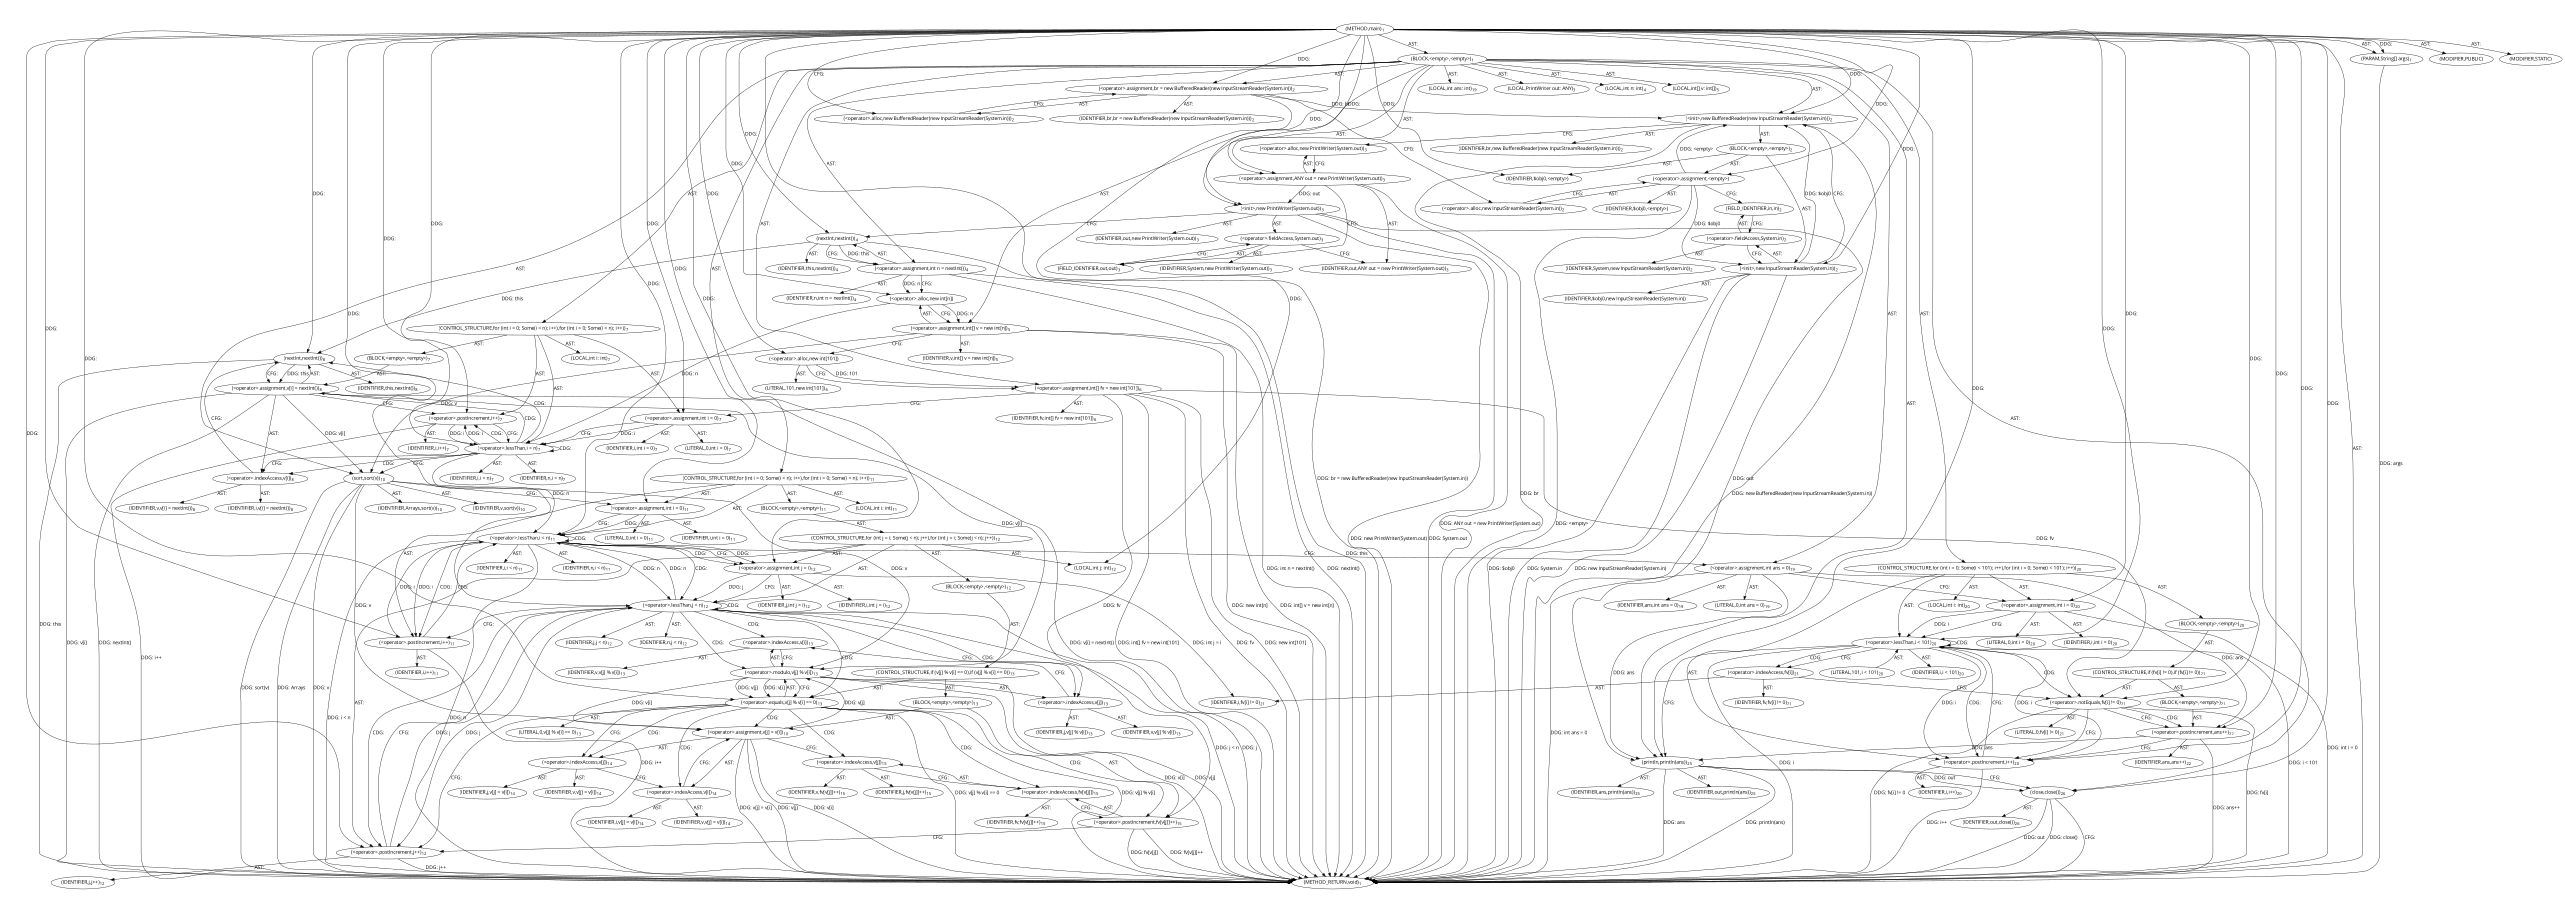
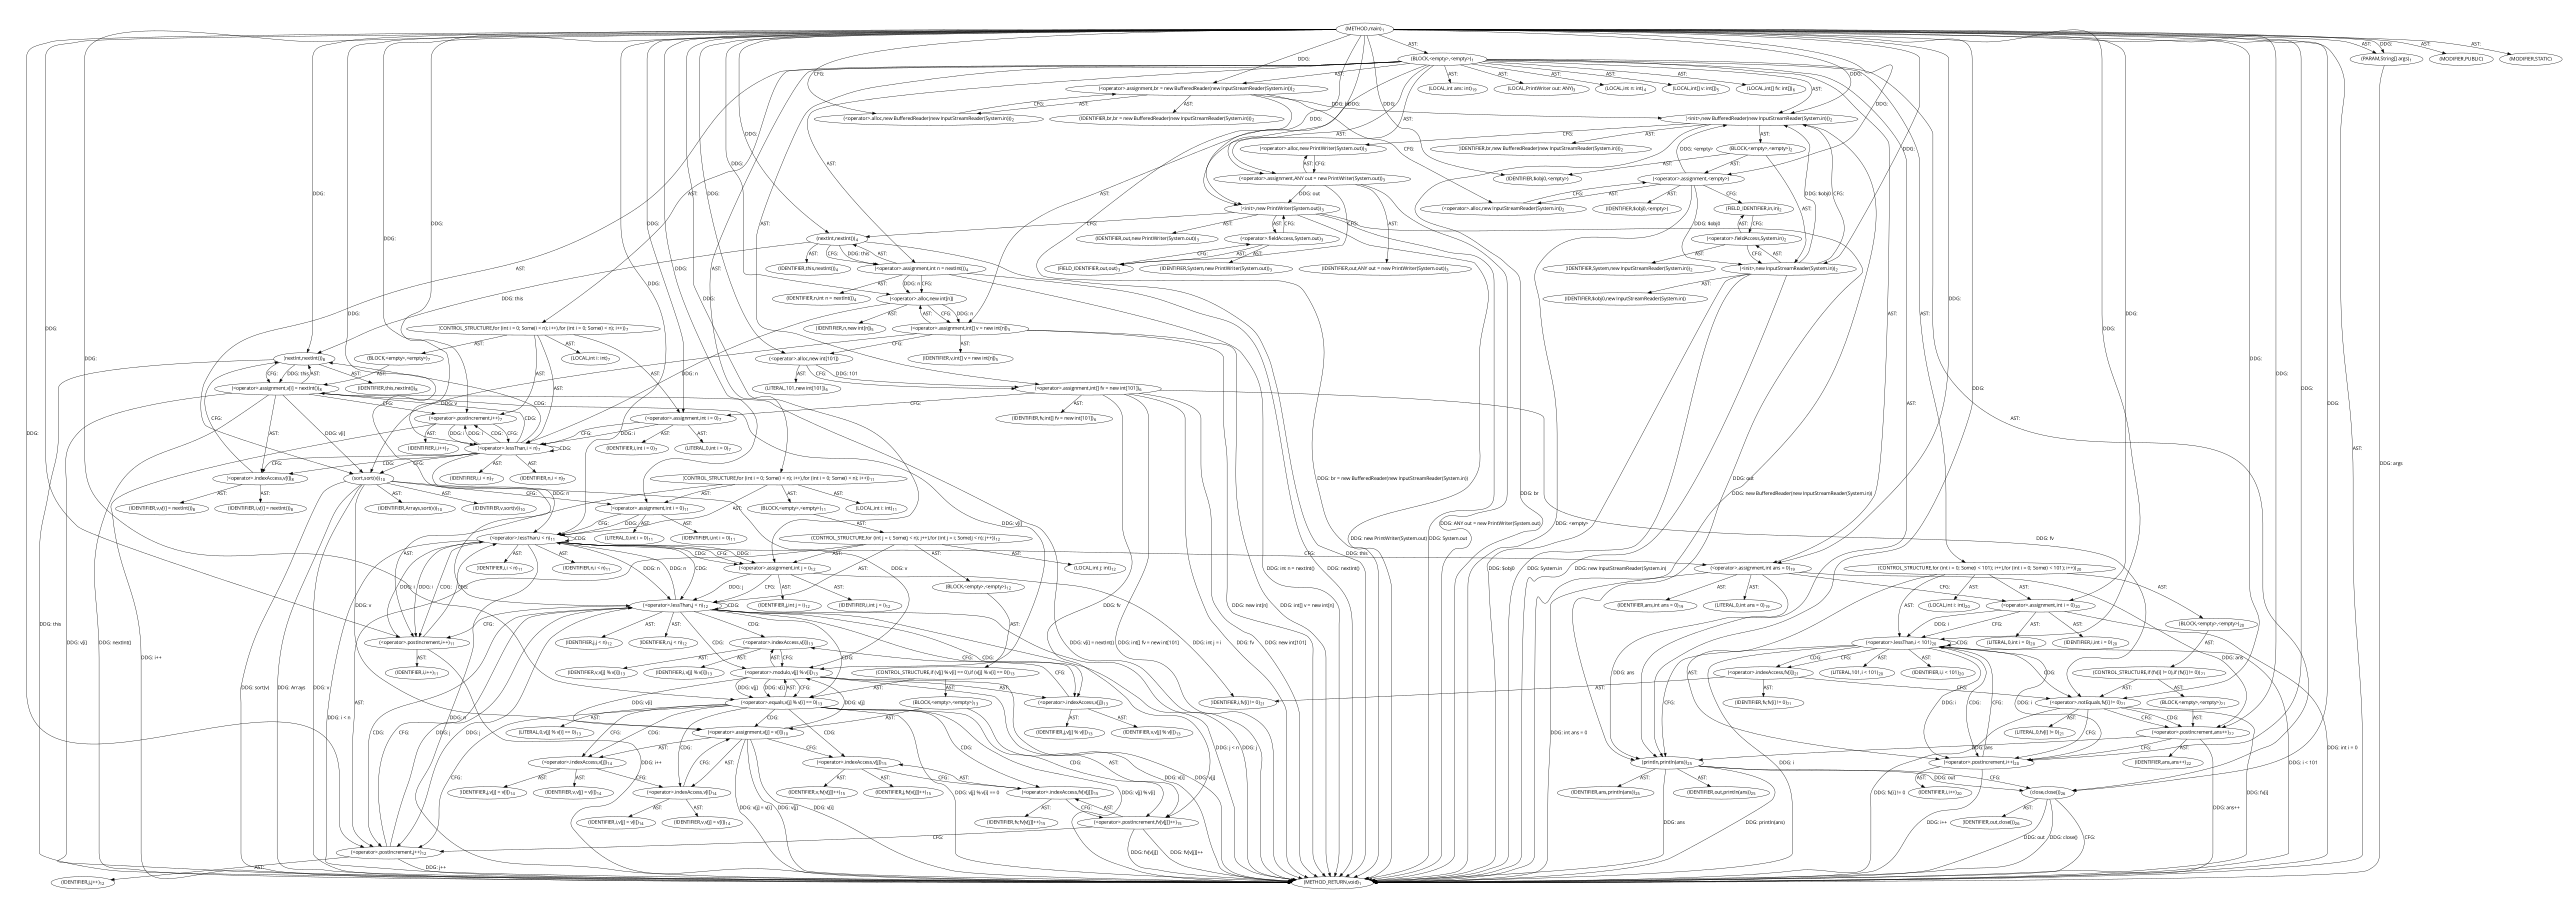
none -> (1771, 89)
(883, 189) -> (1949, 72)
(1332, 253) -> (1284, 226)
none -> (845, 329)
(1887, 662) -> (1877, 656)
none -> (684, 673)
